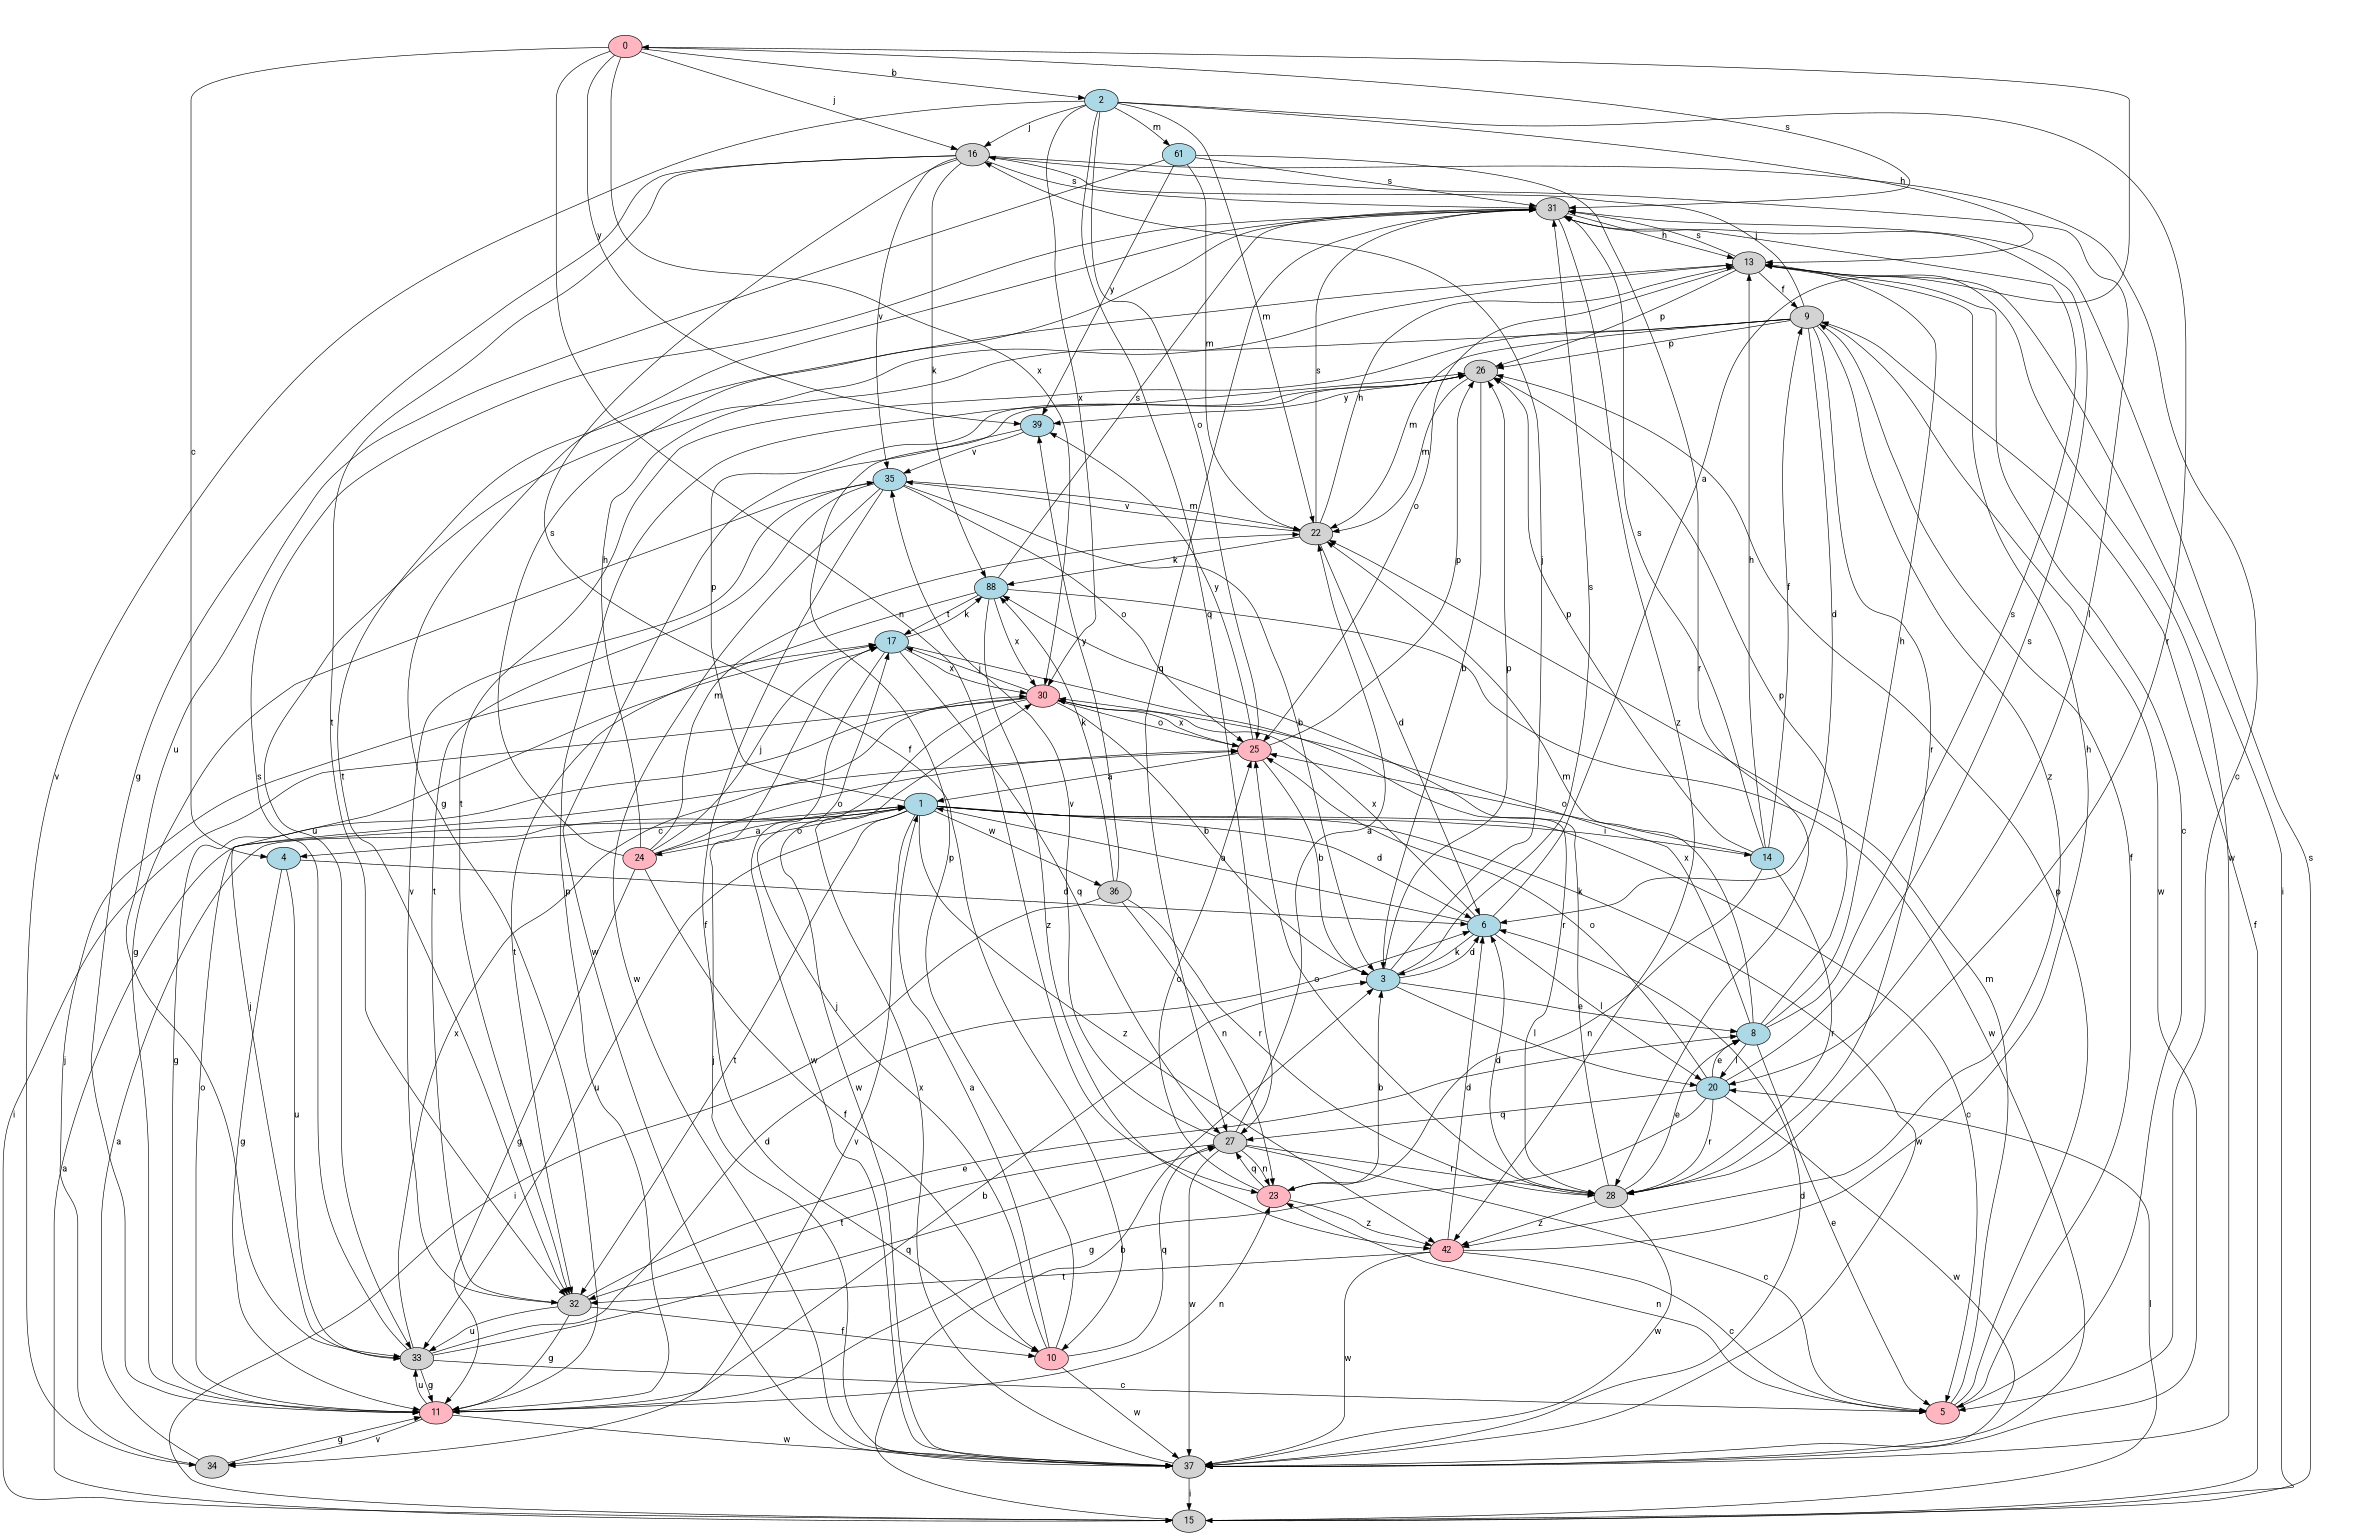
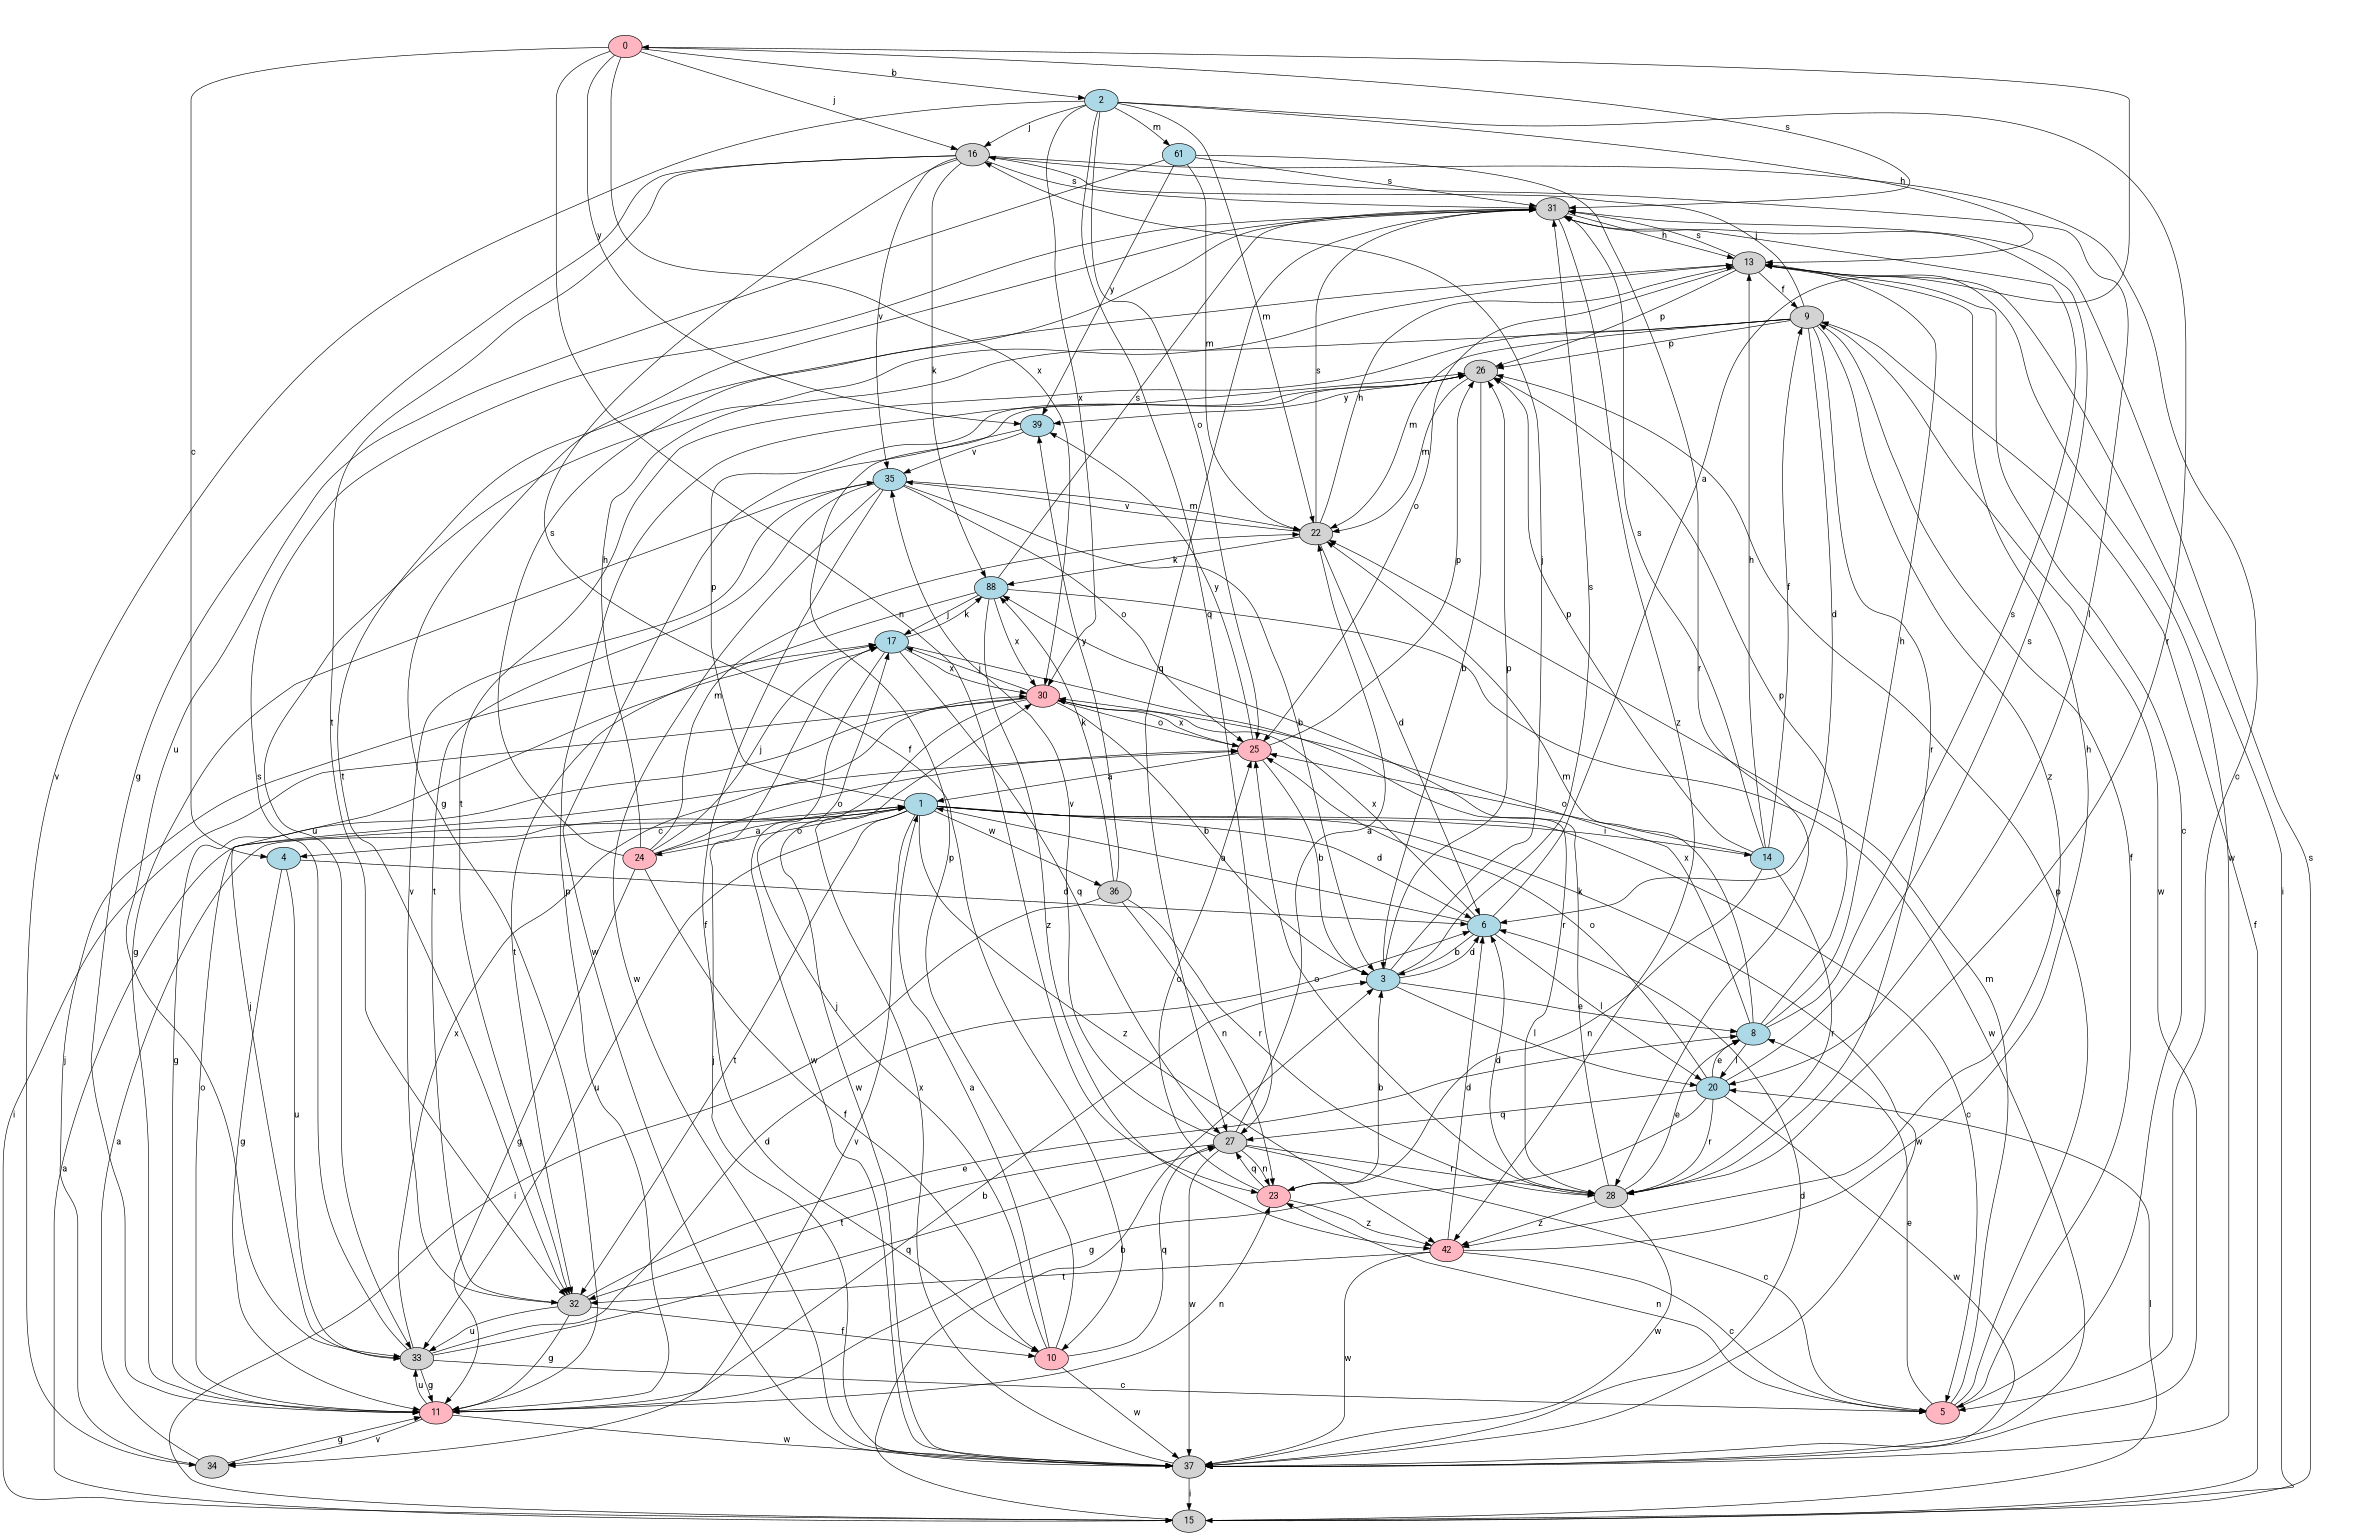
(948, 615) -> (948, 615)
(1457, 953) -> (1457, 953)
(1832, 1229) -> (1907, 1193)
